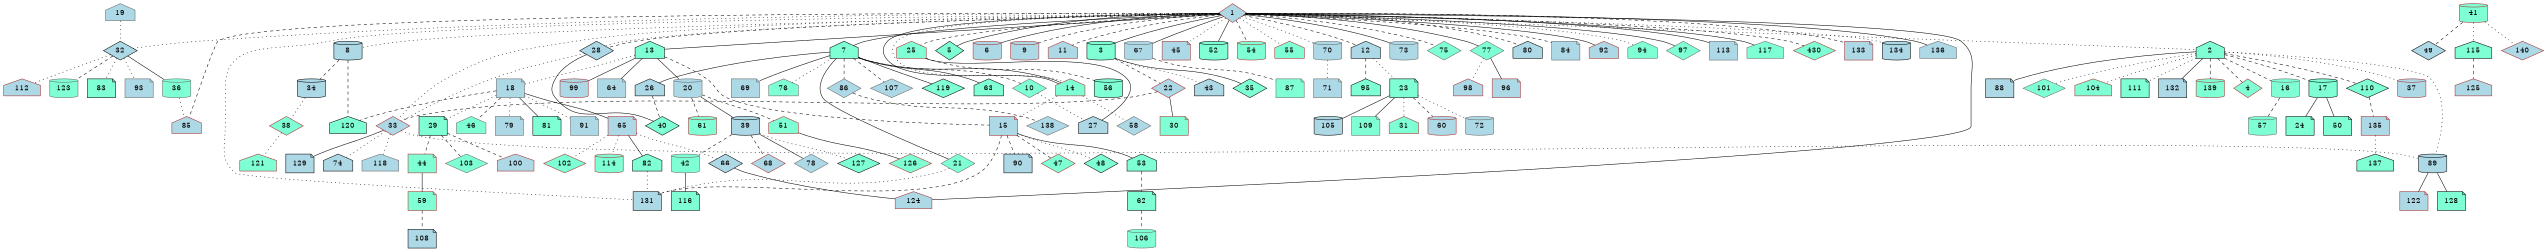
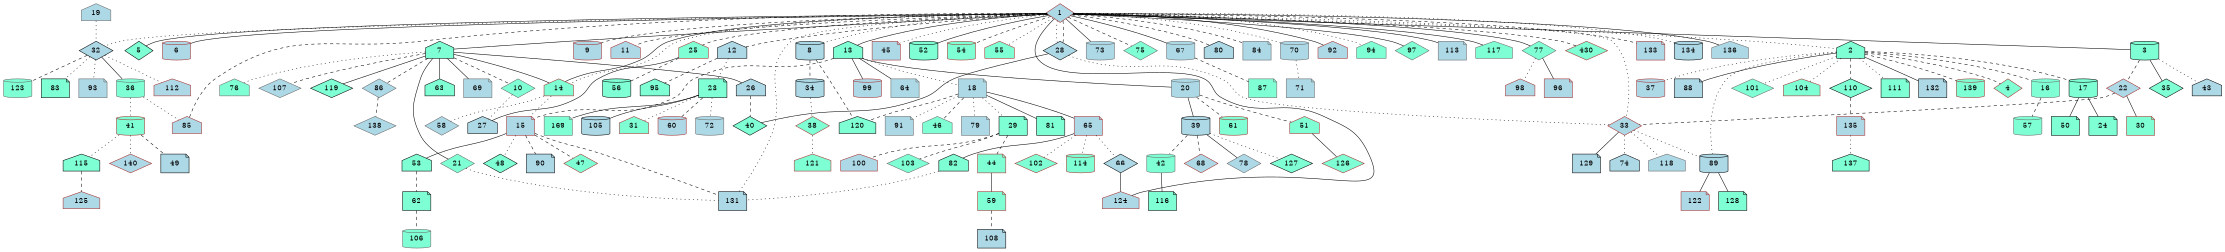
(2428, 51) -> (175, 163)
none -> (131, 107)
(1366, 126) -> (558, 126)
